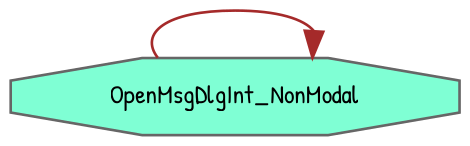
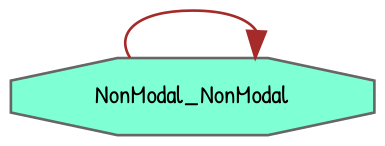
(235, 97) -> (193, 97)
